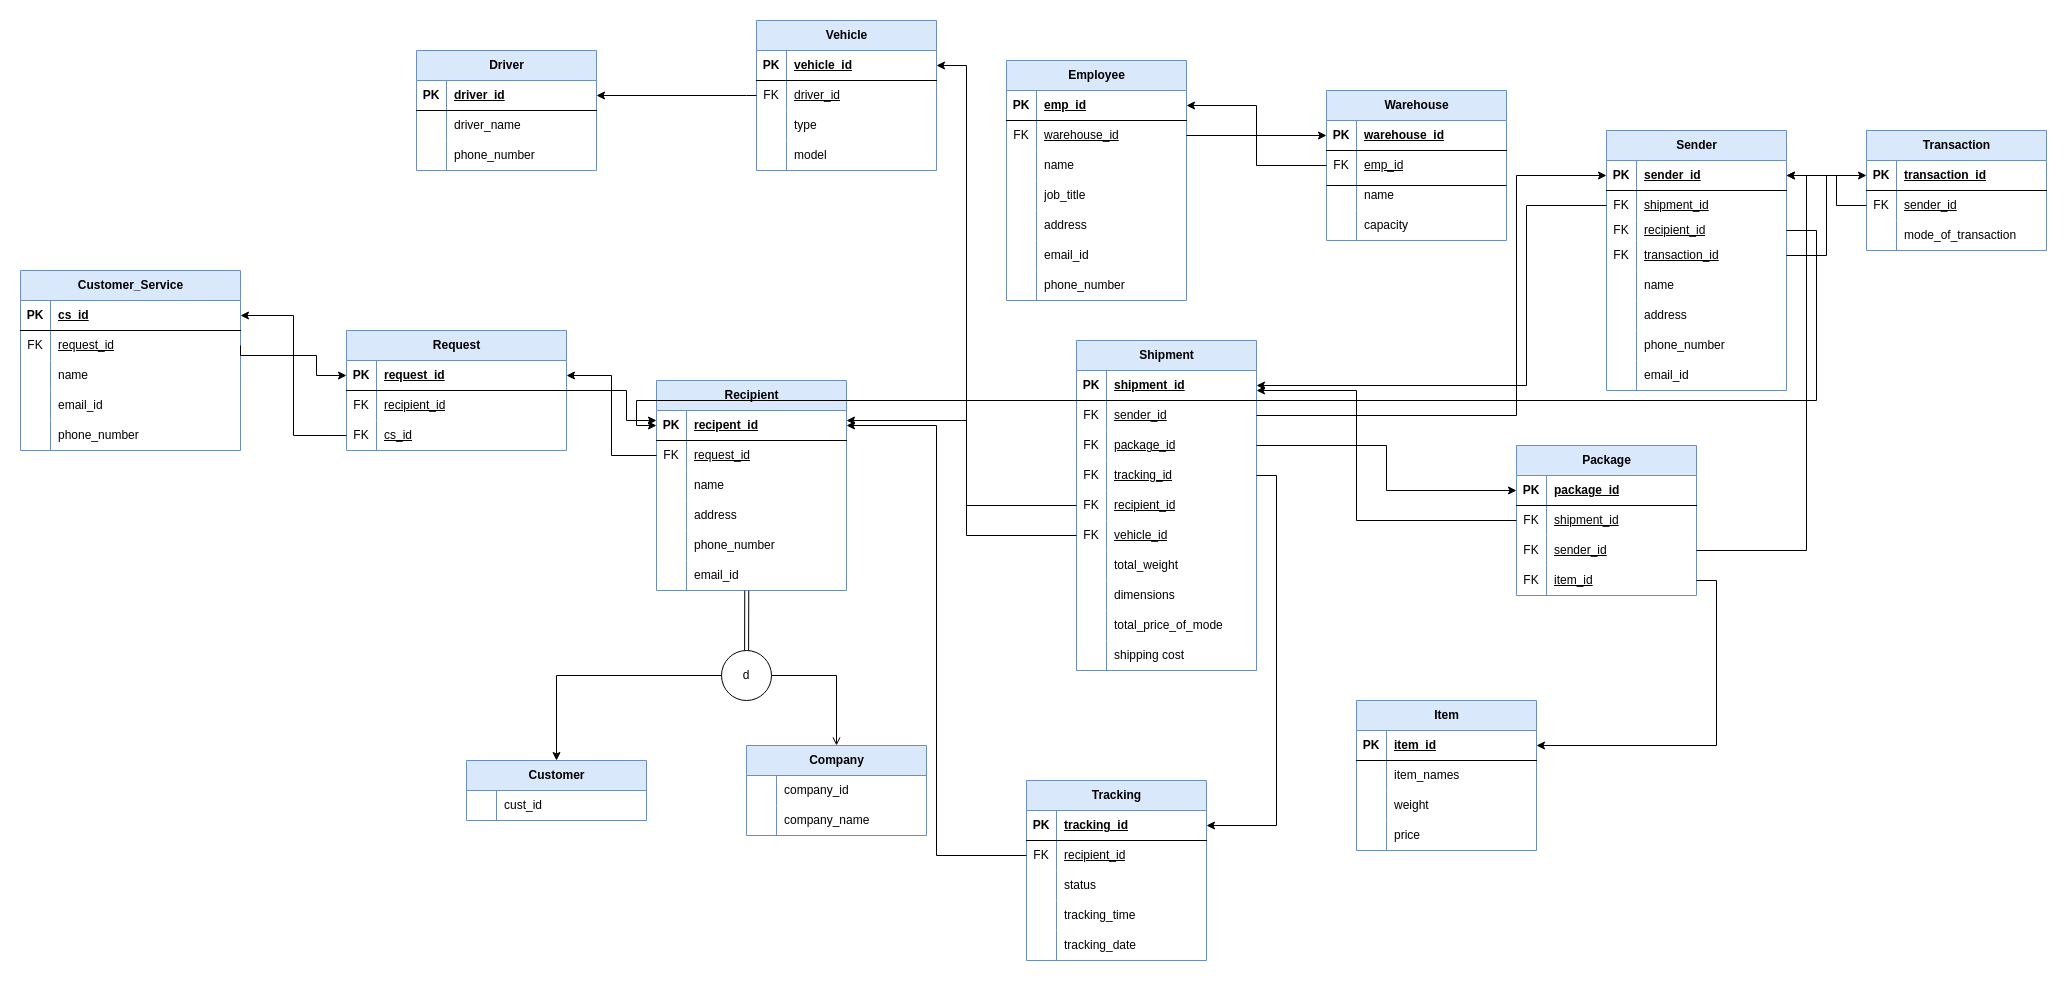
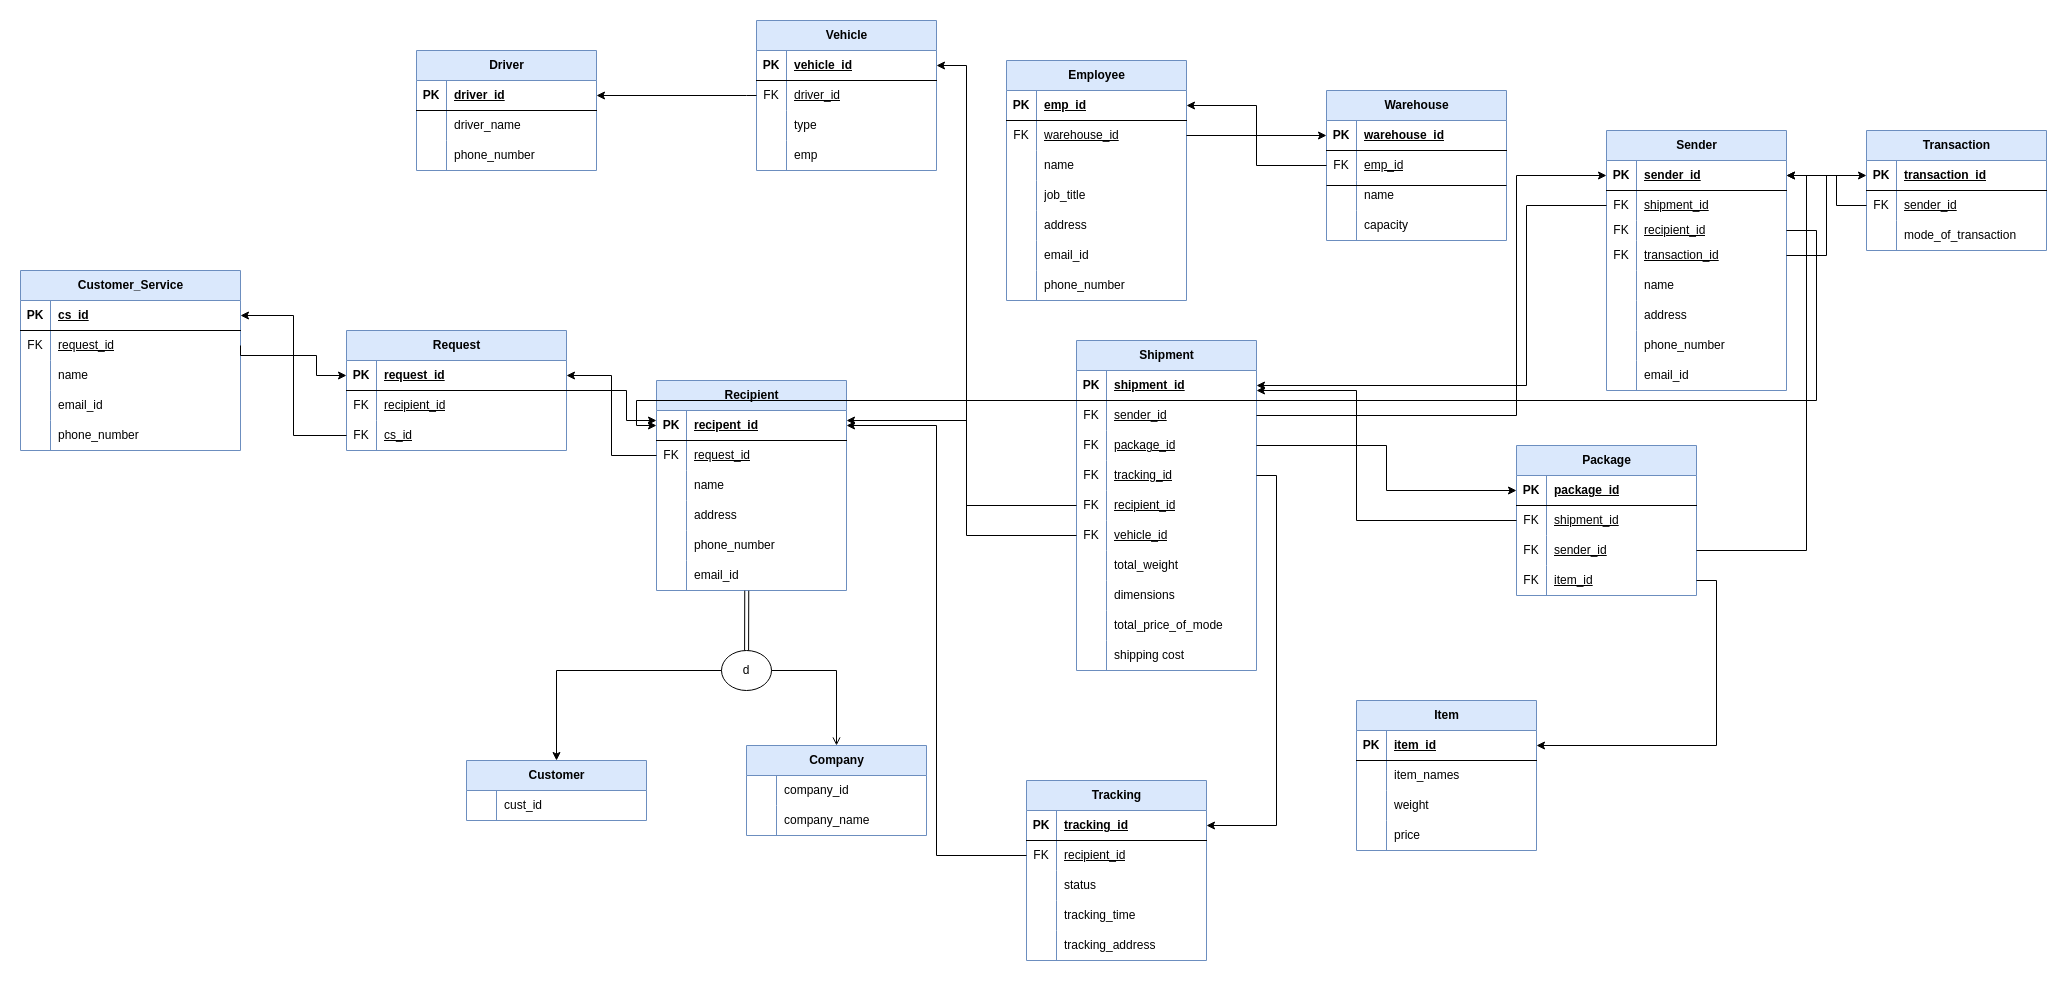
(810, 156) -> (805, 156)
(747, 676) -> (747, 671)
(1107, 946) -> (1117, 946)
